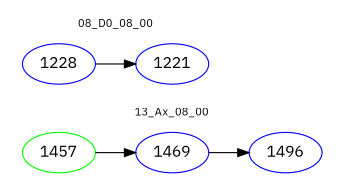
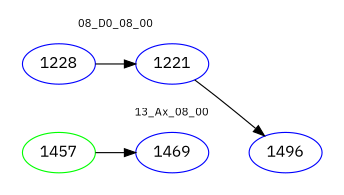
(223, 153) -> (233, 110)
